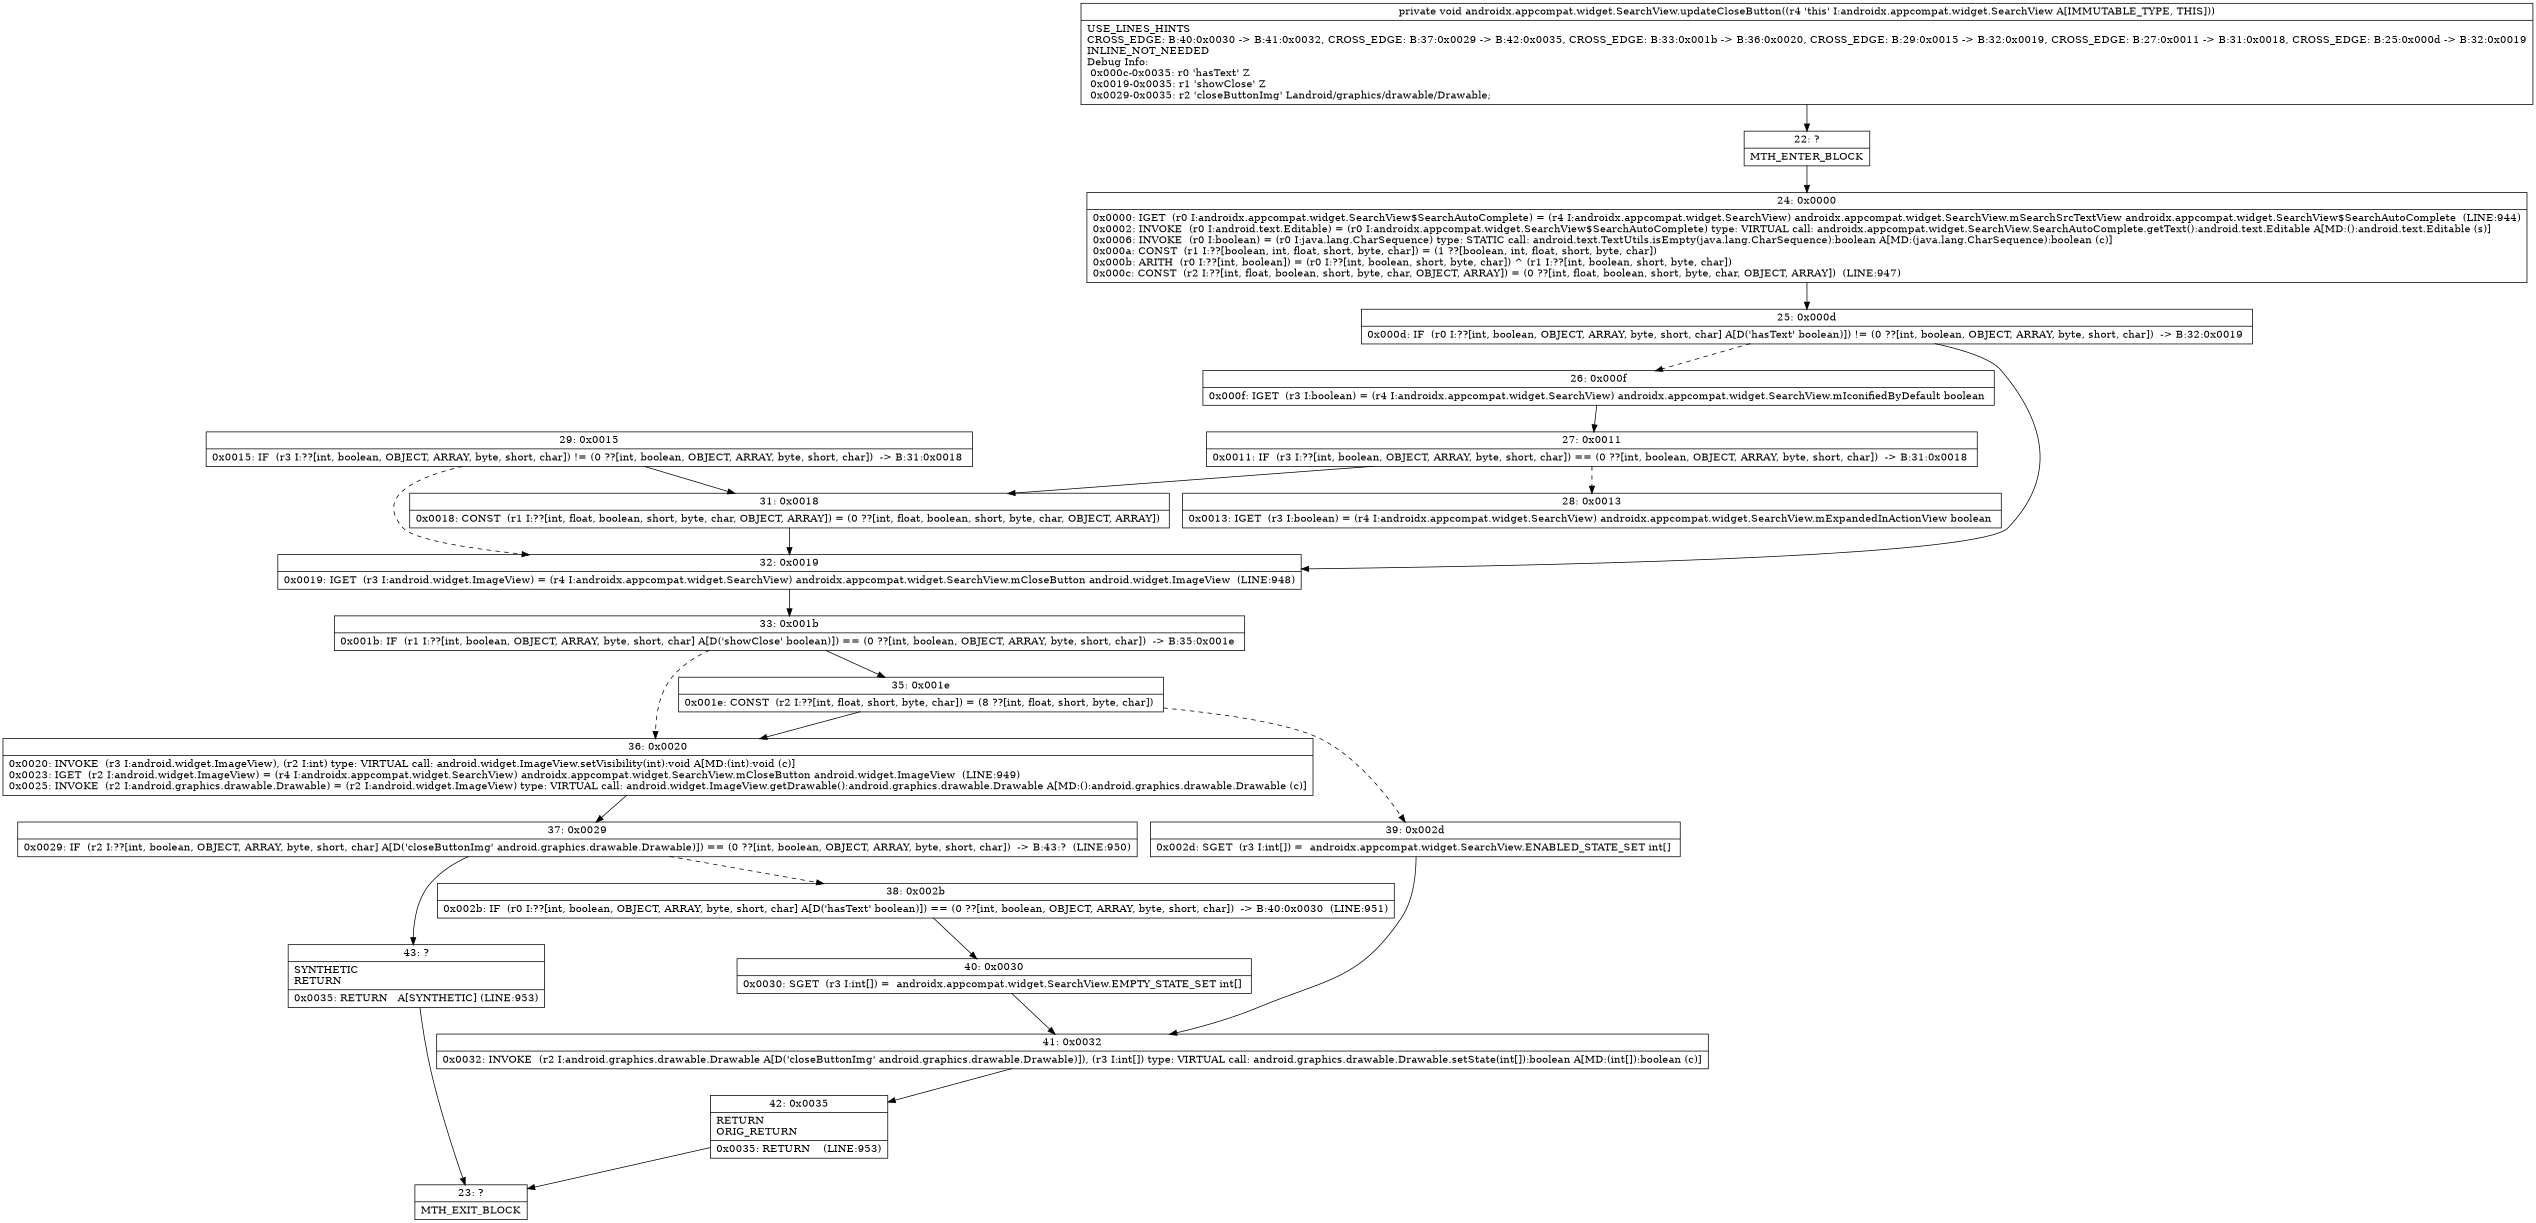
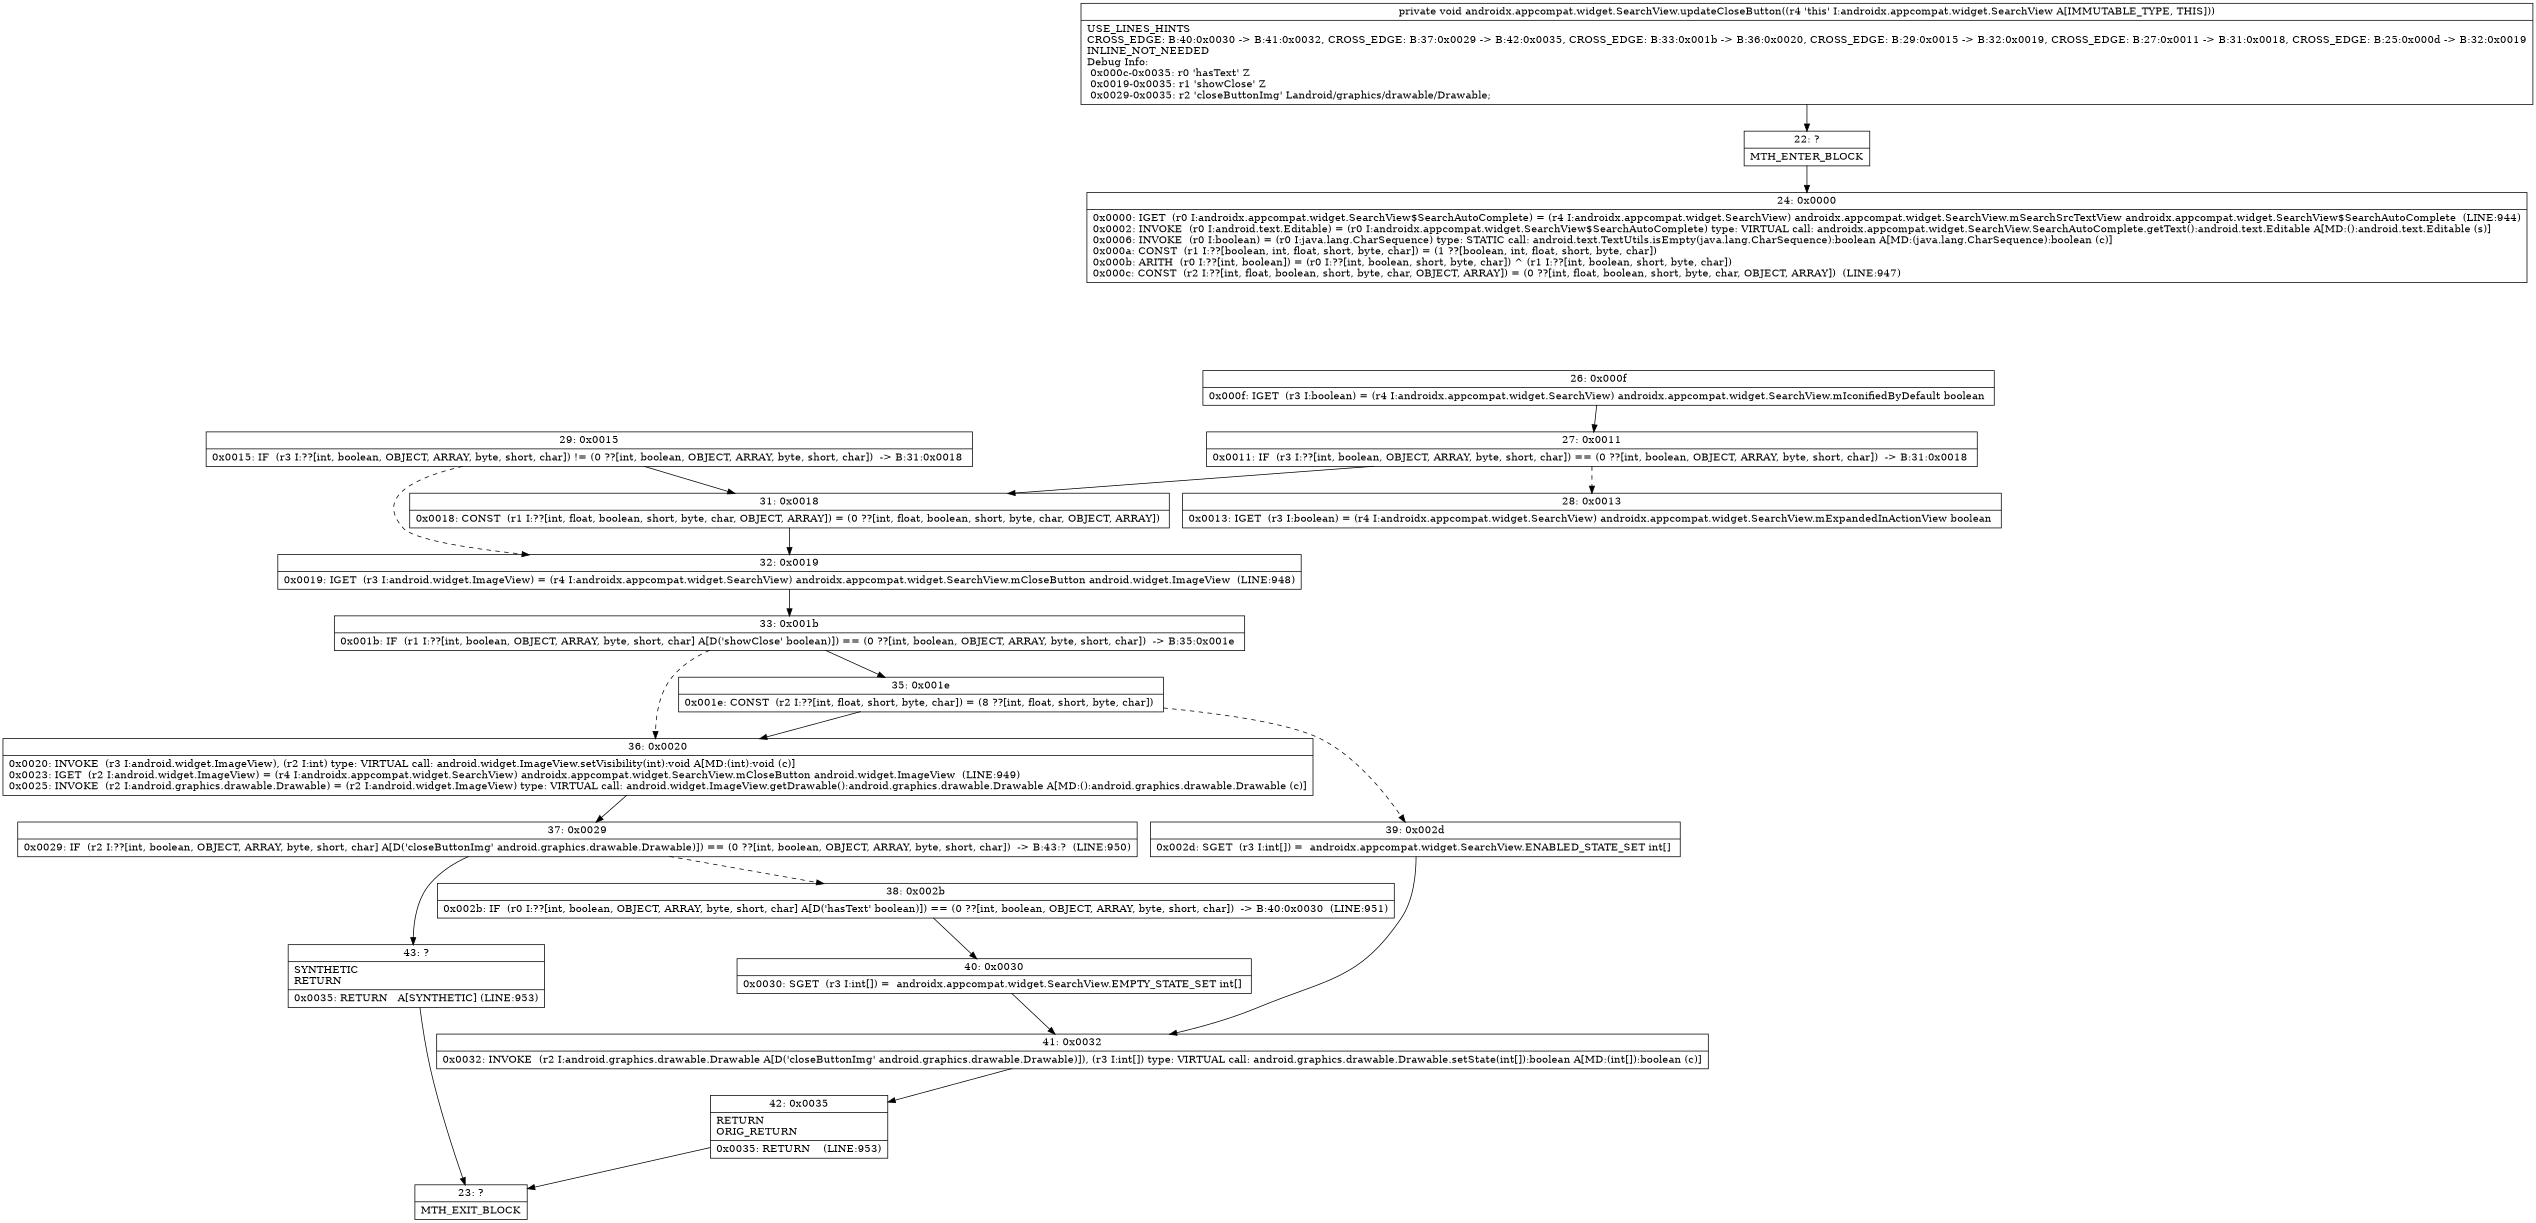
(1807, 327) -> none
